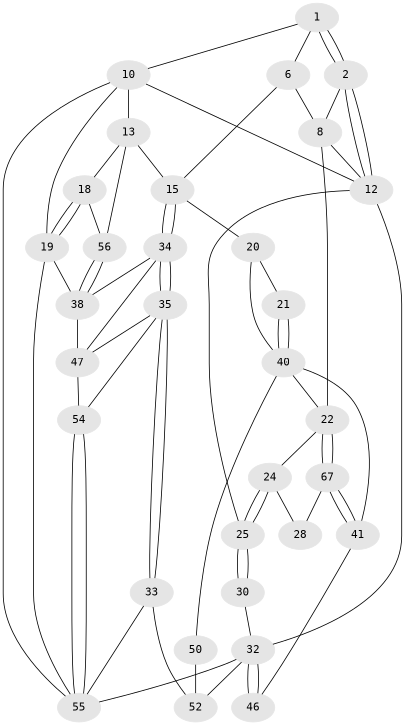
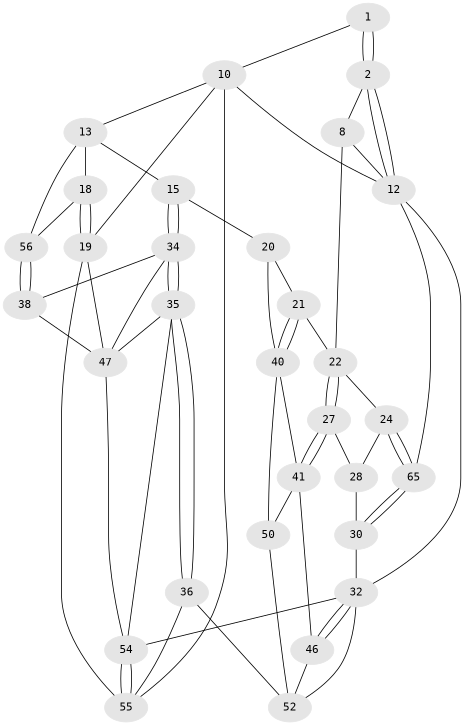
(288, 75) -> none
(62, 276) -> (95, 305)
(305, 391) -> (317, 334)
(327, 478) -> (329, 420)
none -> (283, 506)
none -> (356, 506)
(243, 535) -> (414, 478)
(152, 593) -> (187, 593)
none -> (301, 679)
(169, 683) -> (241, 621)
